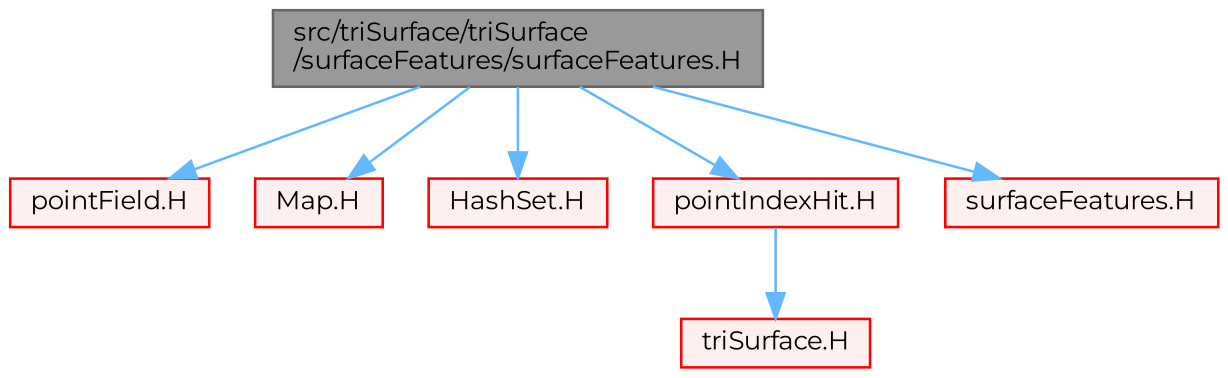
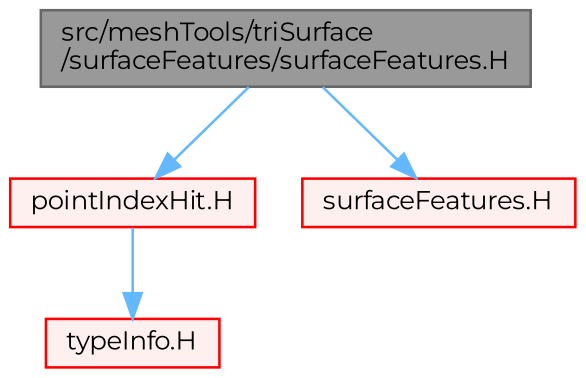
(518, 48) -> (286, 48)
(110, 203) -> none
(319, 203) -> none
(518, 203) -> none
(776, 343) -> (133, 343)
